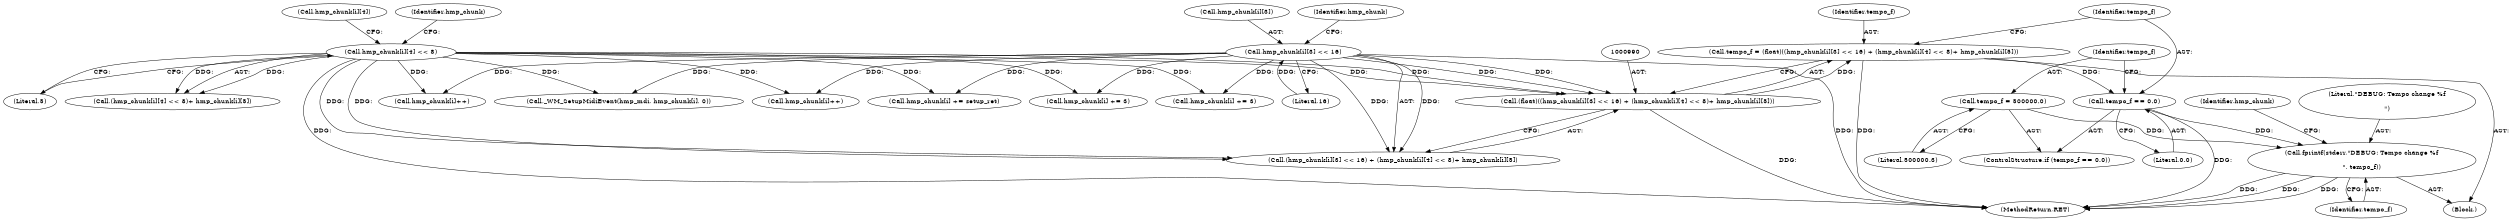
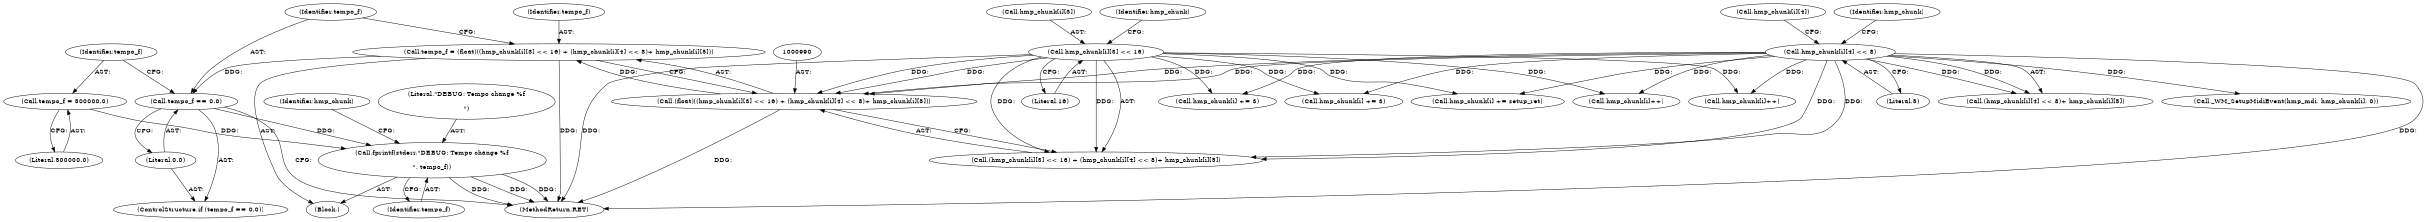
(929, 57) -> none
(176, 72) -> (1873, 72)
(1288, 72) -> (1081, 72)
(2024, 129) -> (182, 183)
(1908, 160) -> (59, 160)
(2224, 160) -> (305, 160)
